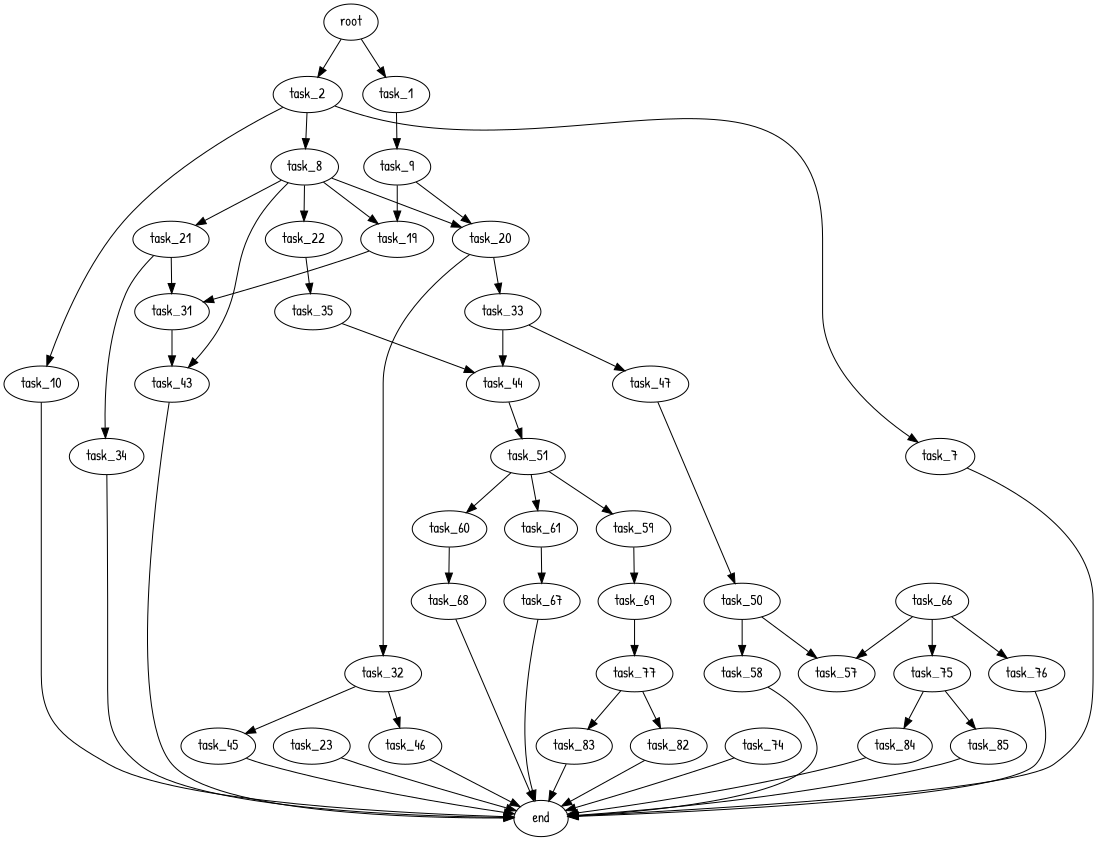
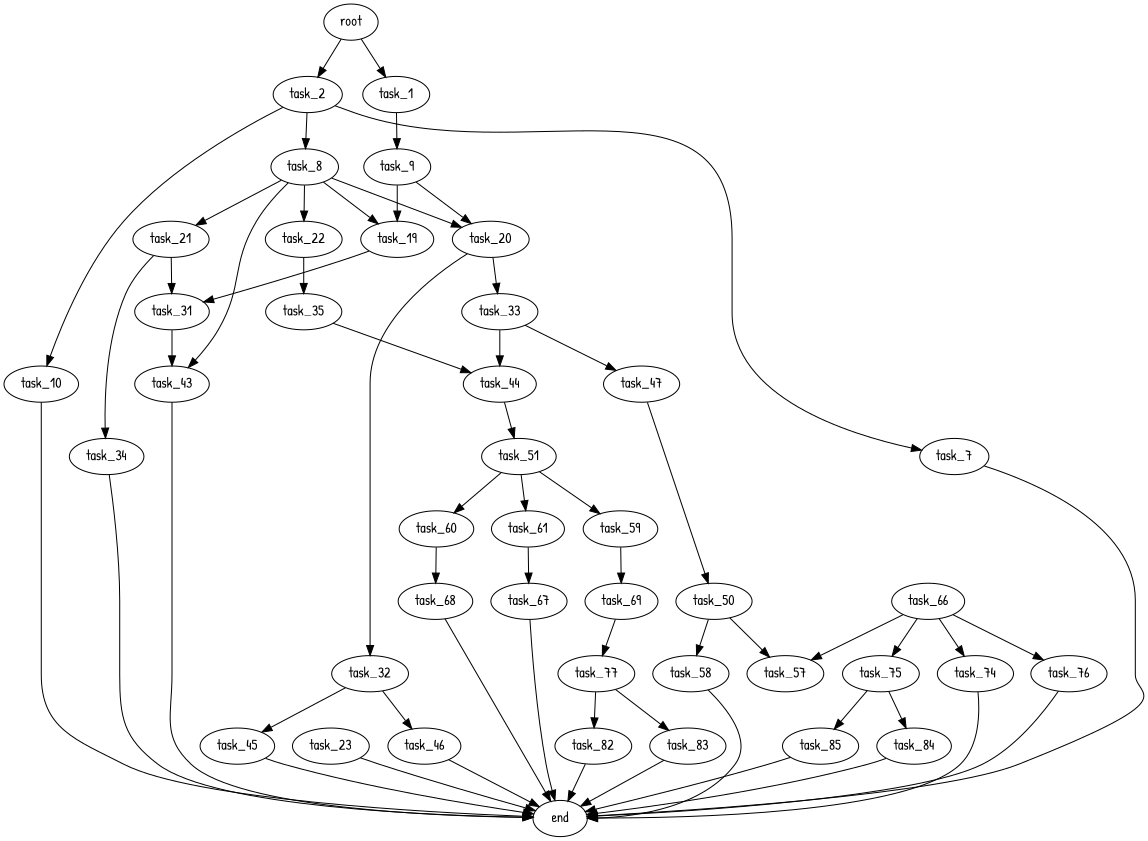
none -> (949, 633)
